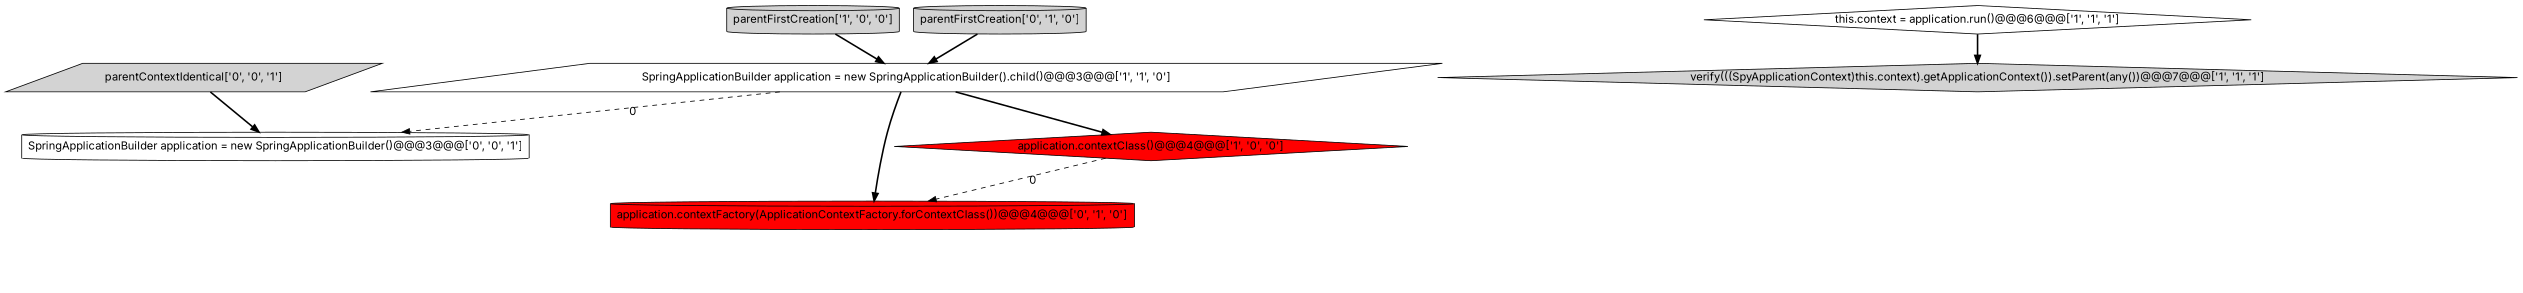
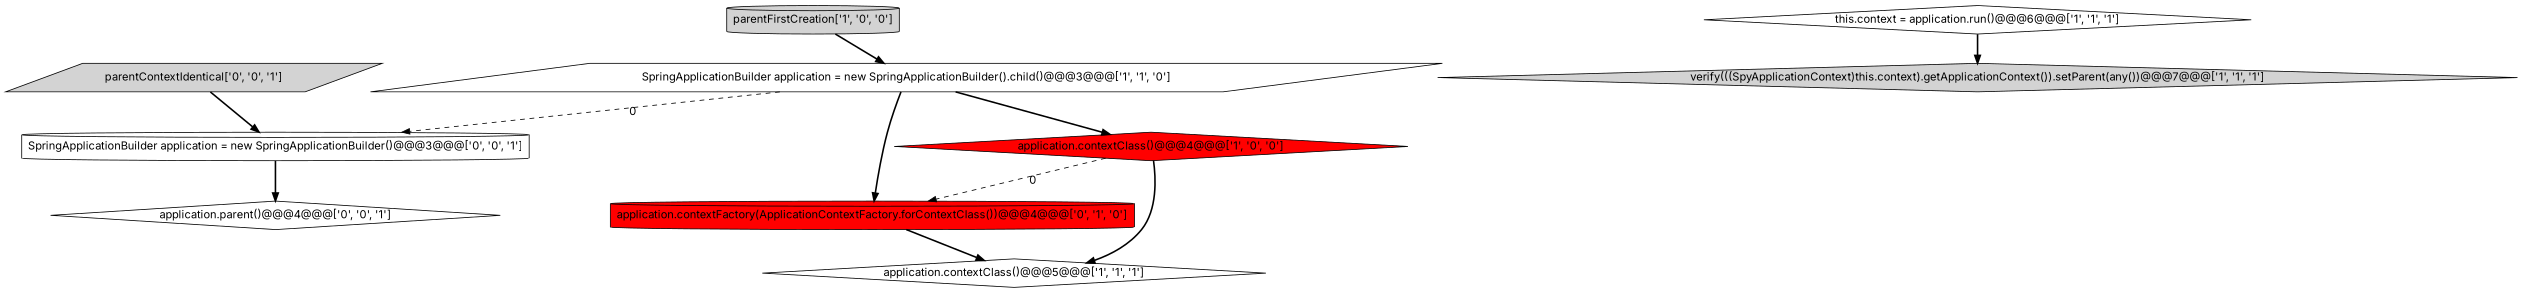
(1000, 20) -> none
none -> (275, 215)
none -> (1014, 273)
